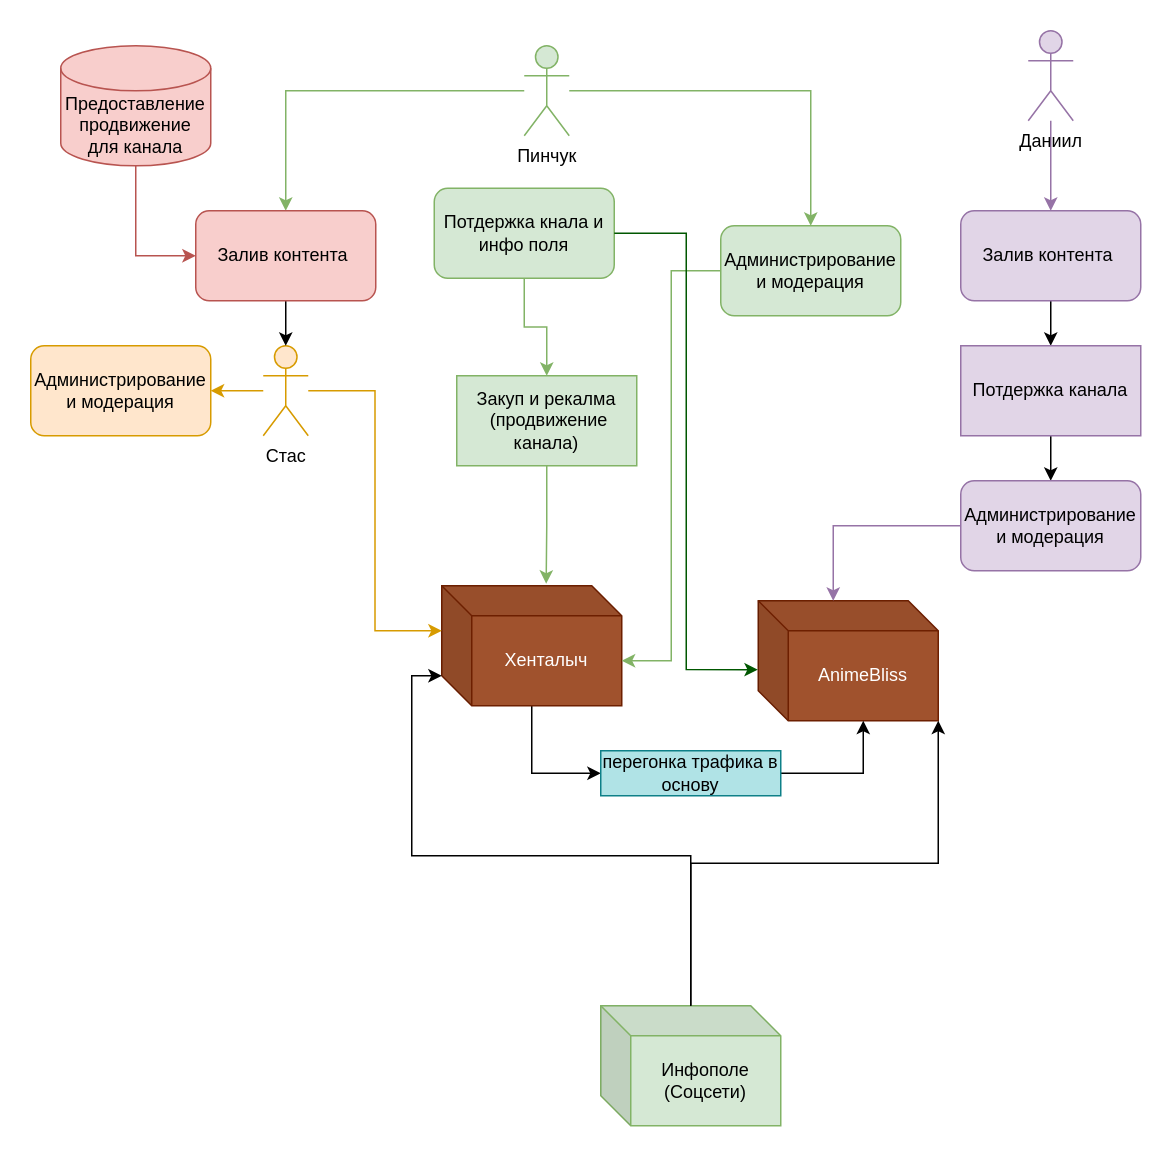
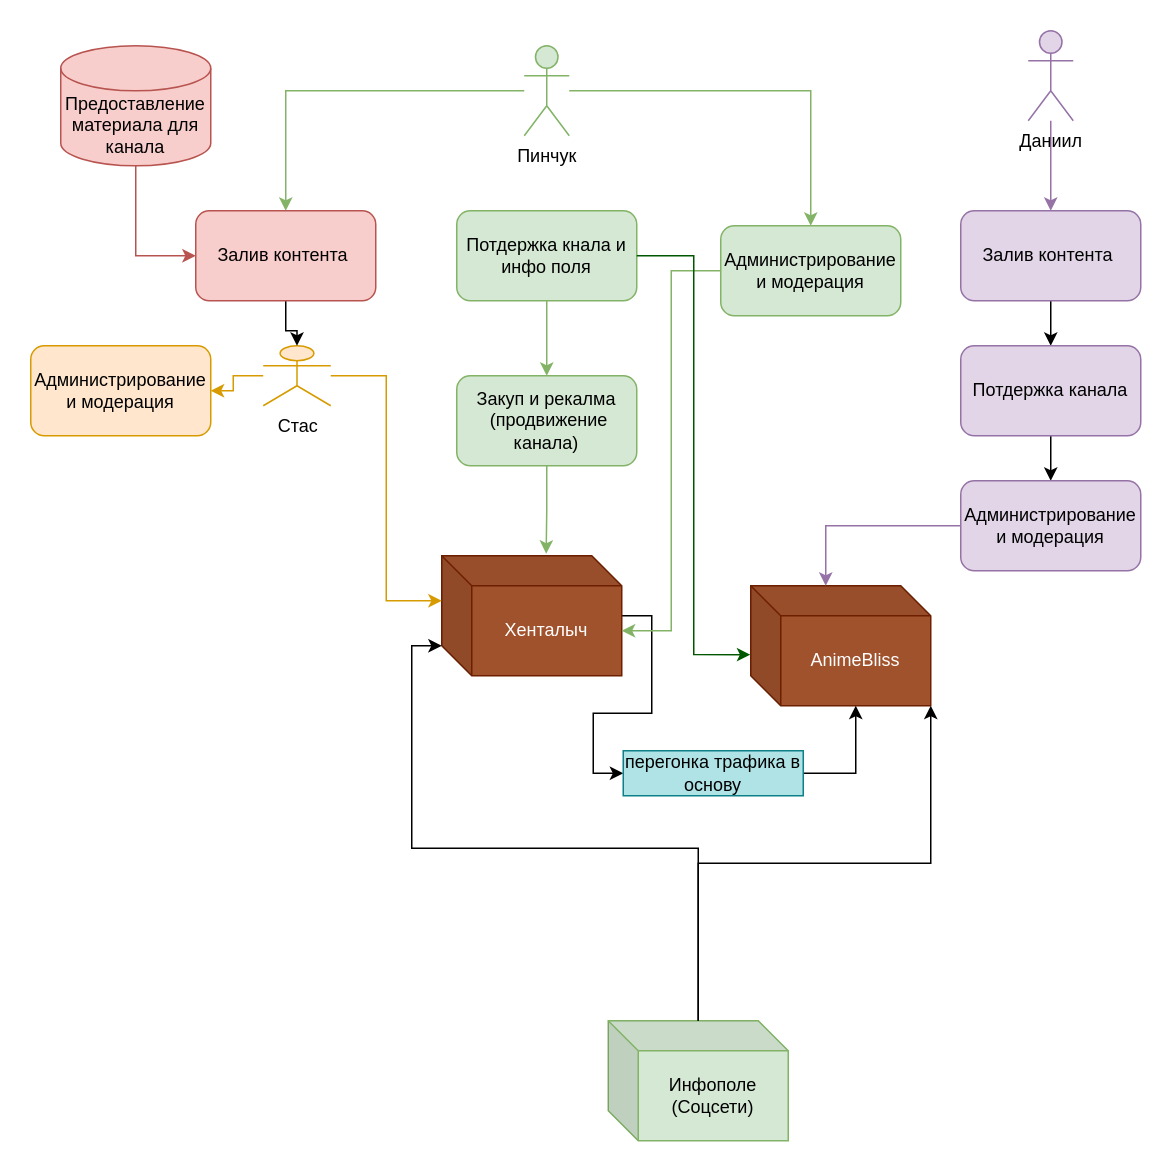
(136, 125) -> (136, 125)
(524, 233) -> (547, 256)
(286, 391) -> (297, 376)
(1051, 391) -> (1051, 391)
(547, 421) -> (547, 421)
(532, 646) -> (532, 616)
(848, 661) -> (841, 646)
(691, 773) -> (713, 773)
(691, 1066) -> (698, 1081)
